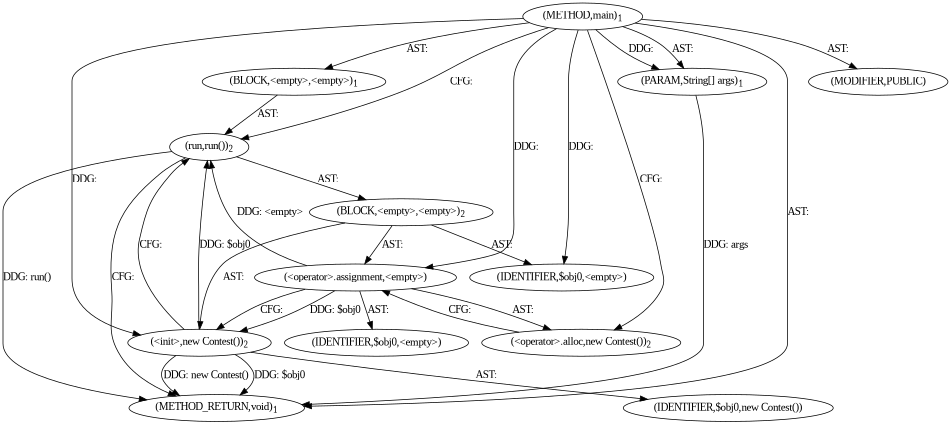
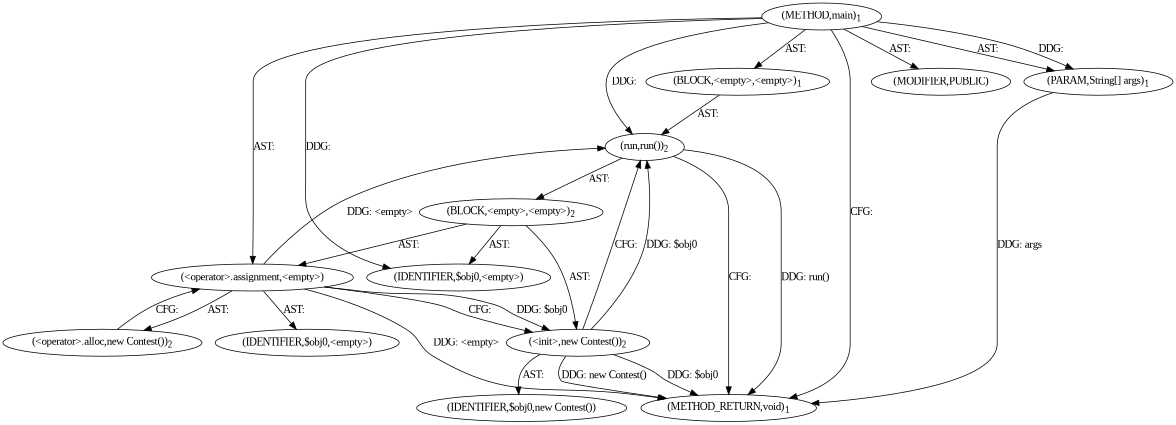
(151, 48) -> none
(463, 82) -> (626, 82)
(528, 147) -> (266, 147)
(640, 185) -> none
(800, 212) -> (863, 212)
none -> (470, 375)
